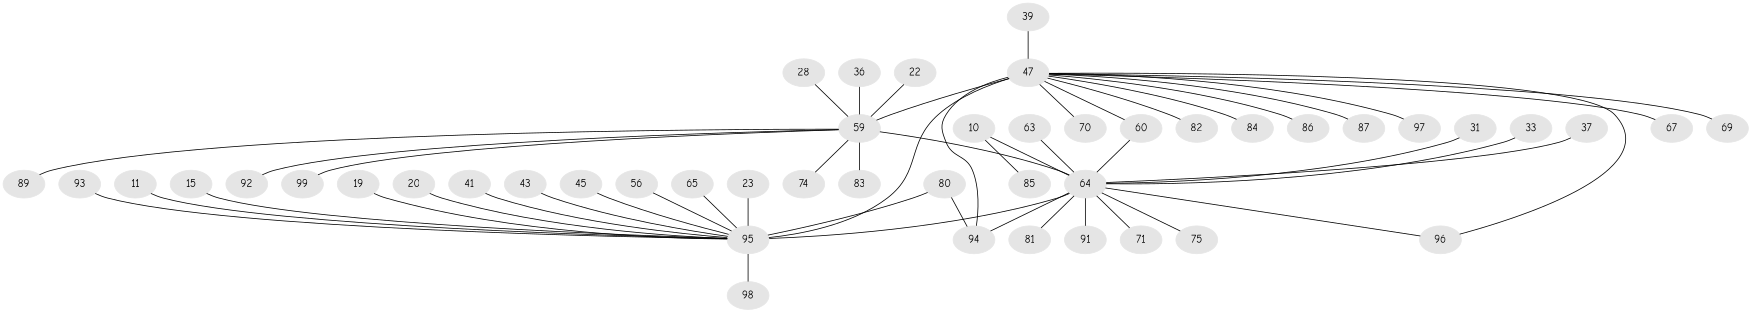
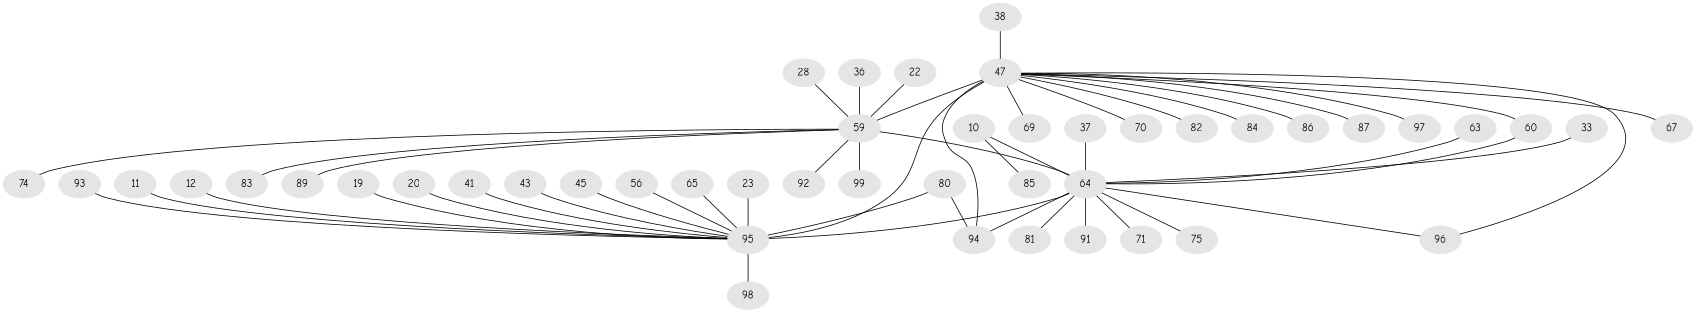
(1028, 17) -> (1000, 17)
(1475, 128) -> none
(191, 184) -> (191, 184)
